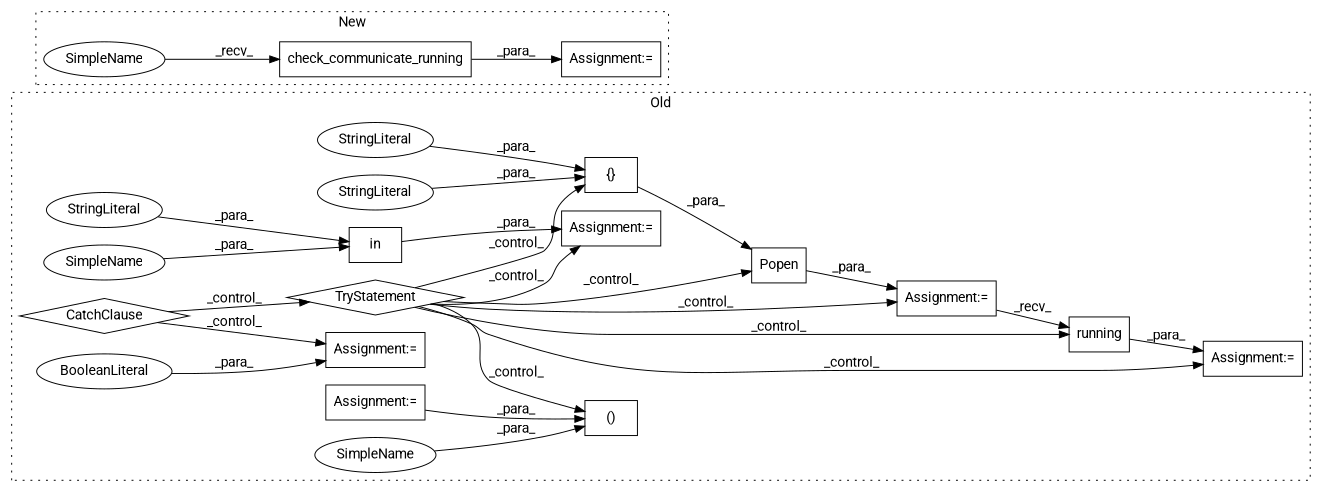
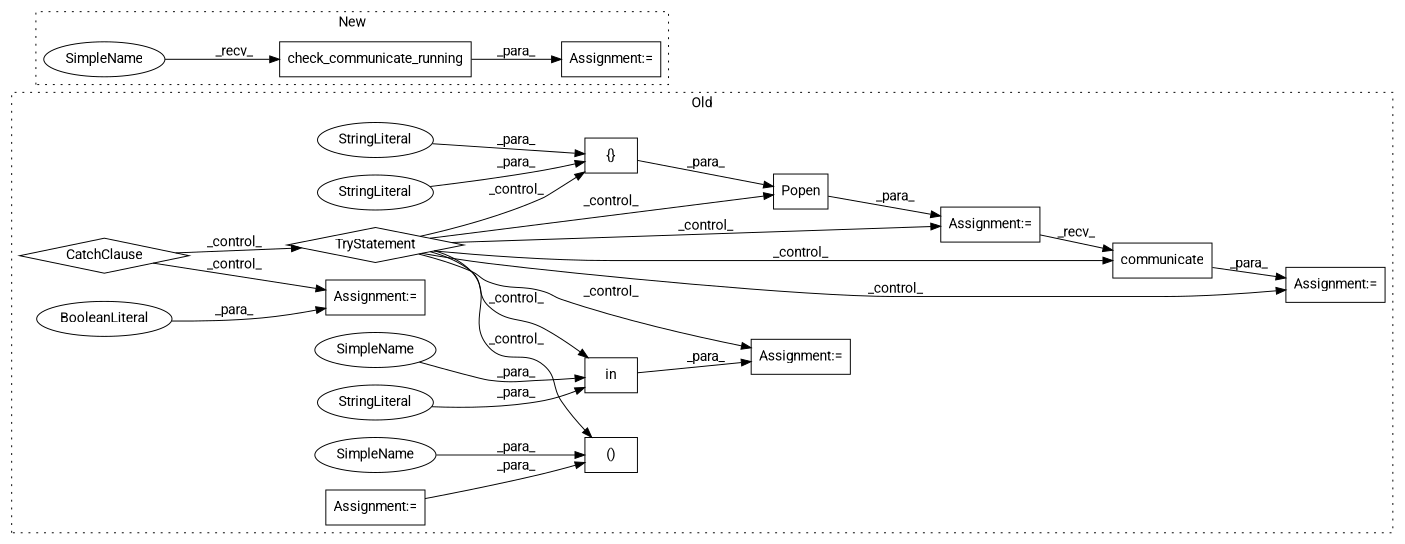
none -> (496, 312)
(1099, 334) -> (1162, 261)
